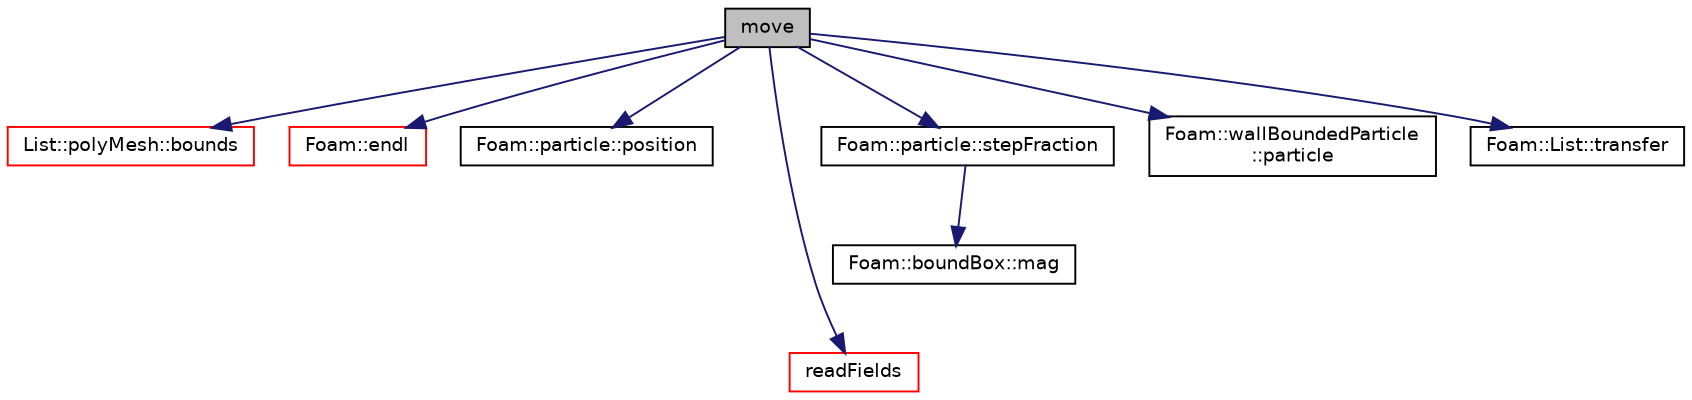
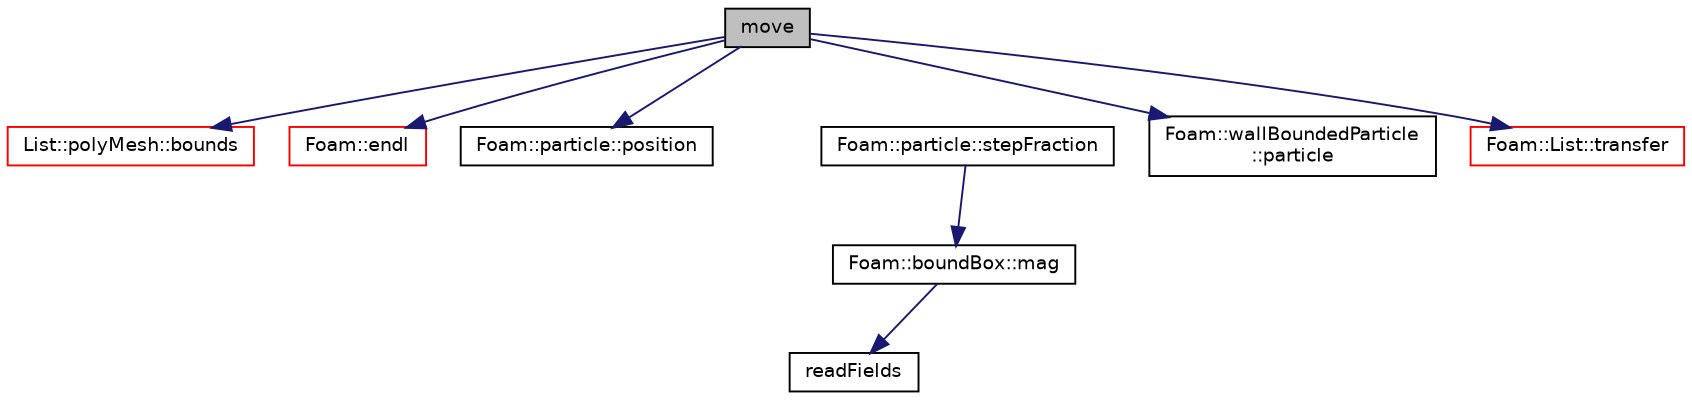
(859, 82) -> none
(1577, 146) -> (1577, 146)
(793, 194) -> (911, 311)
(854, 372) -> (854, 372)
